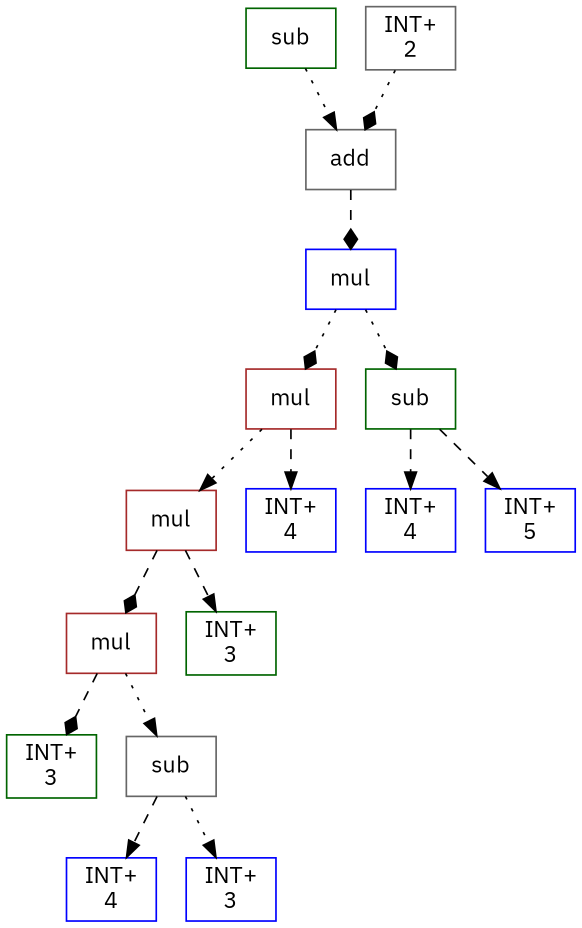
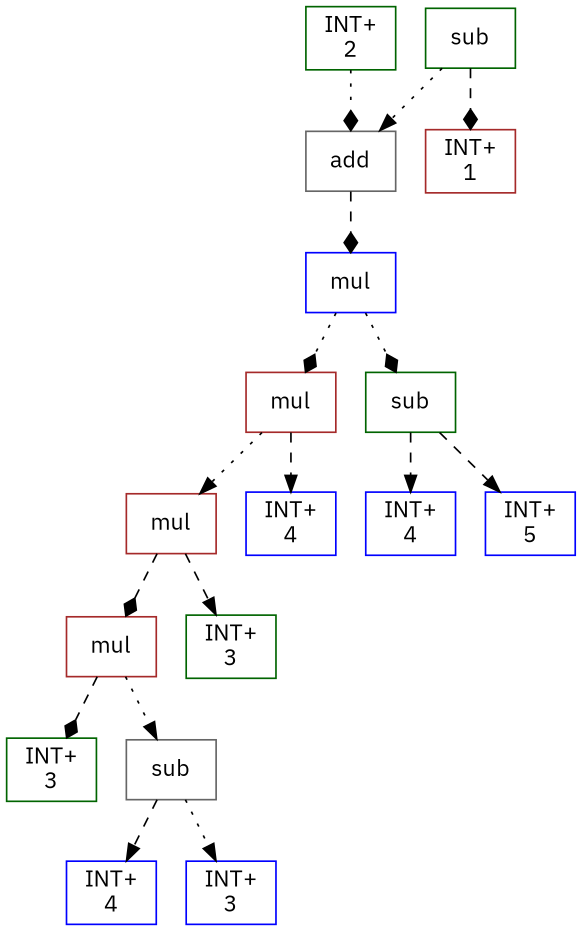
(411, 38) -> (351, 38)
none -> (470, 161)
